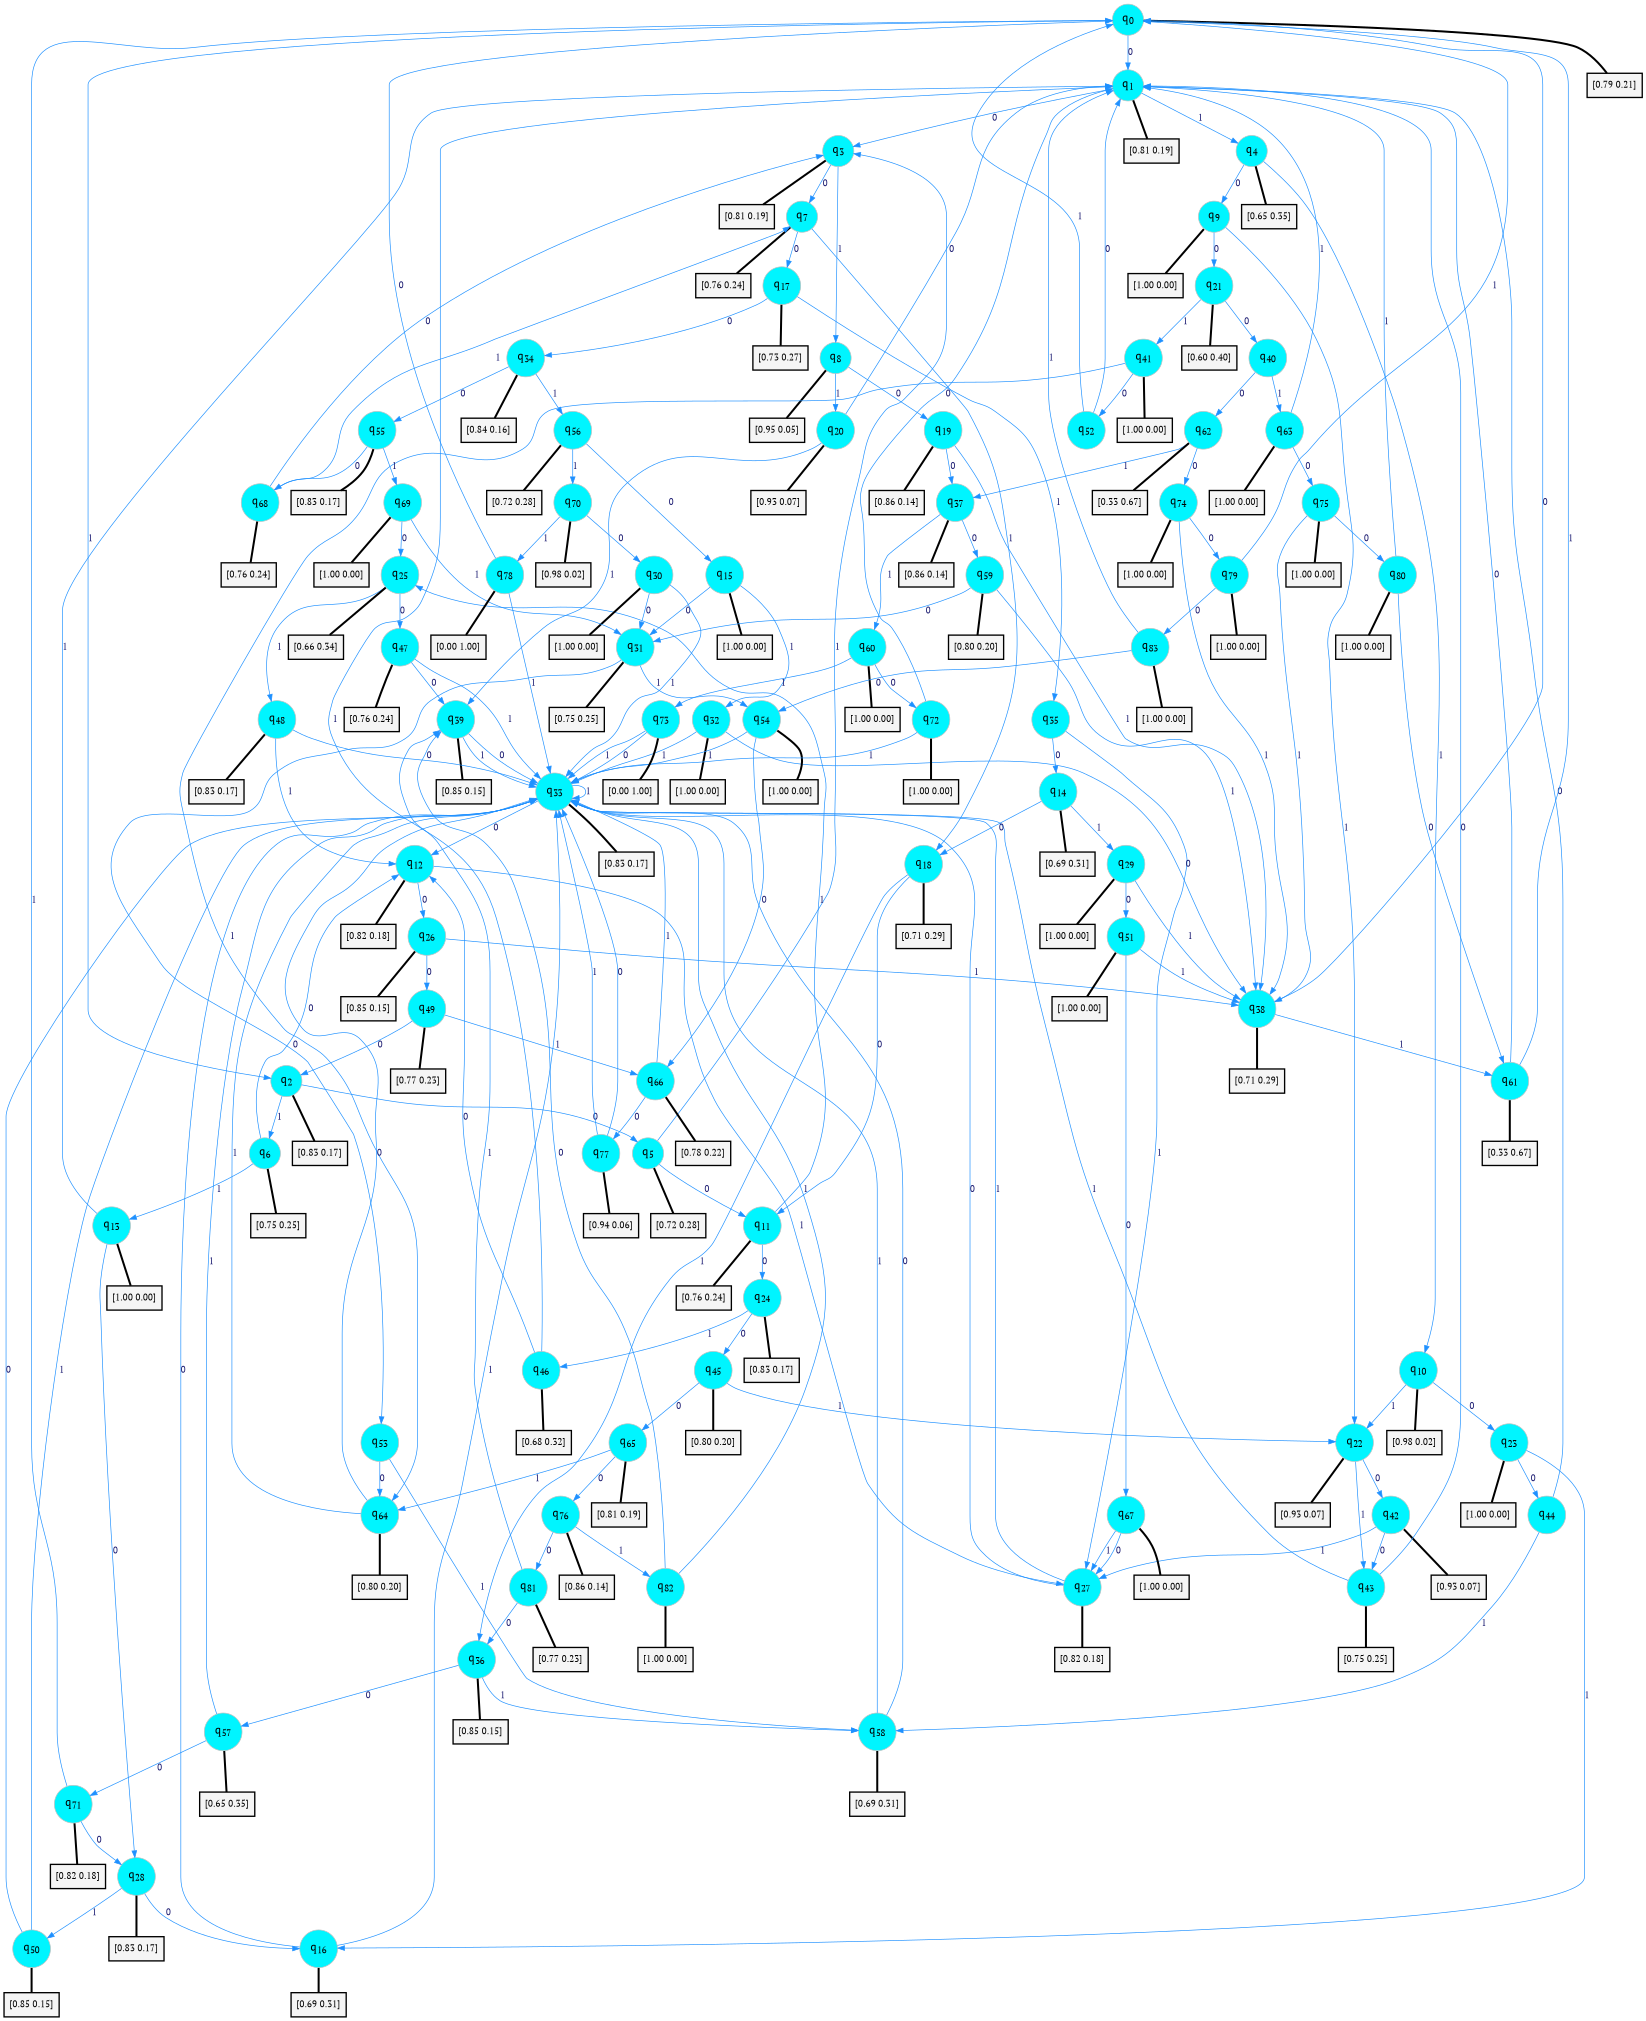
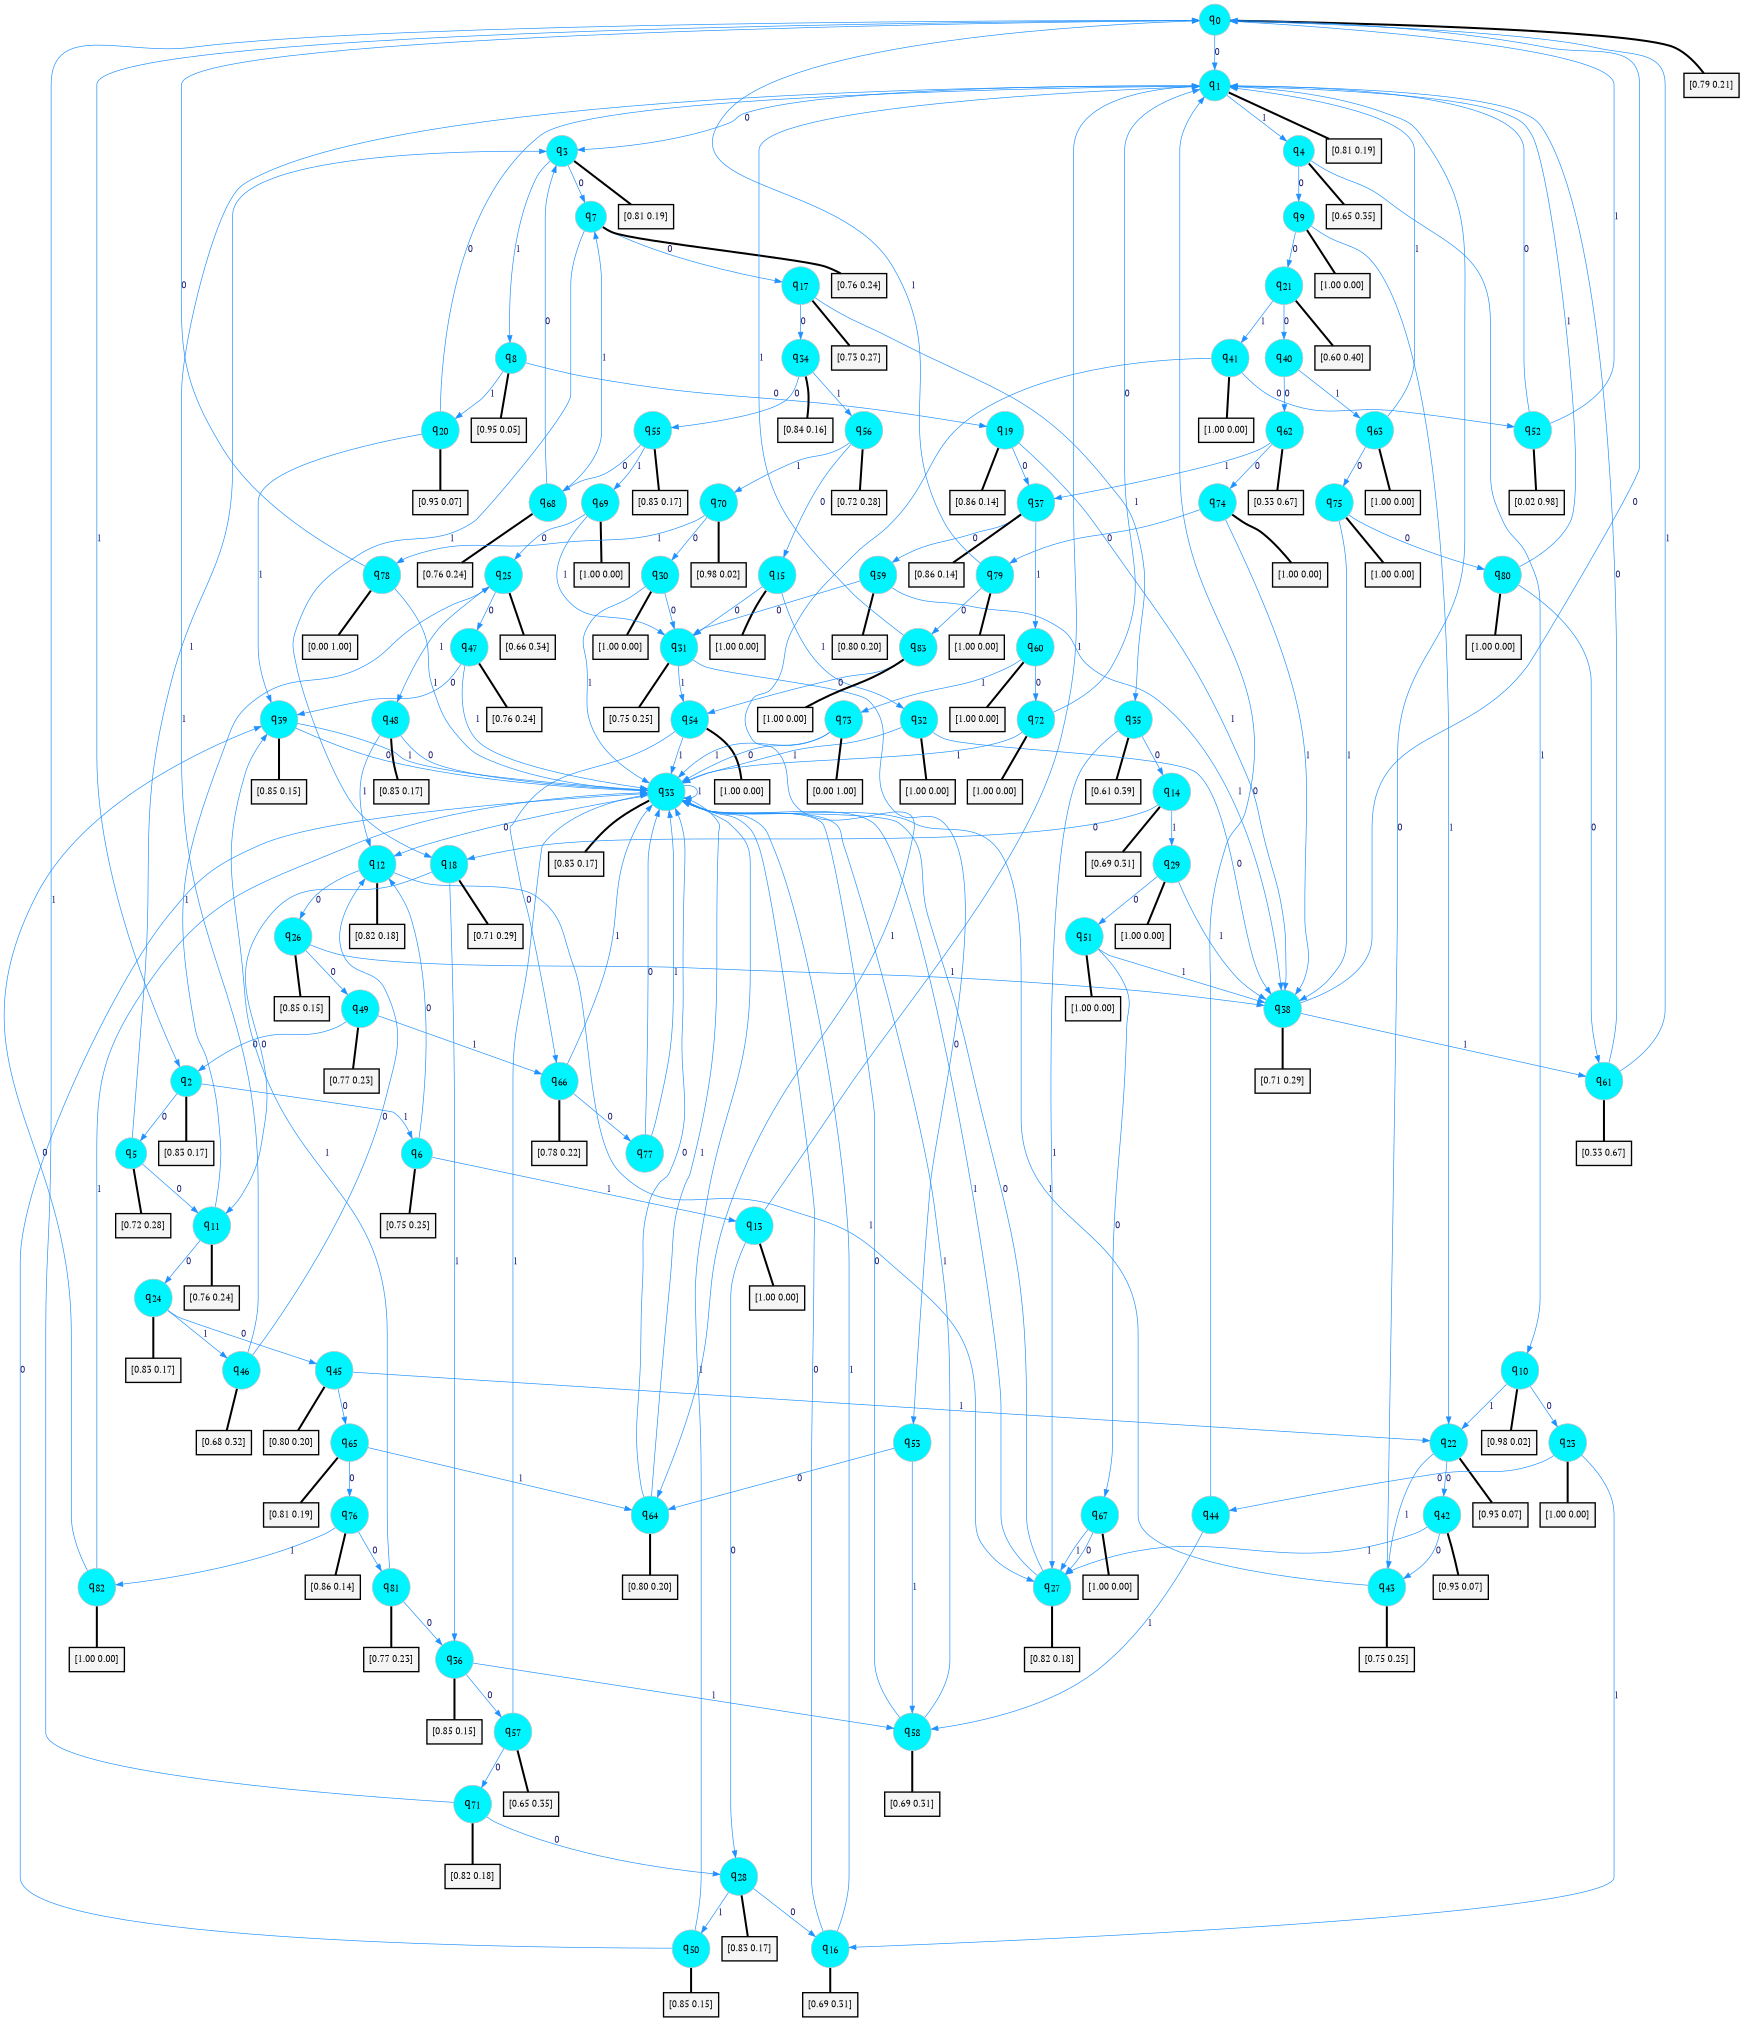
none -> (1537, 503)
none -> (1113, 792)
(611, 1226) -> none
